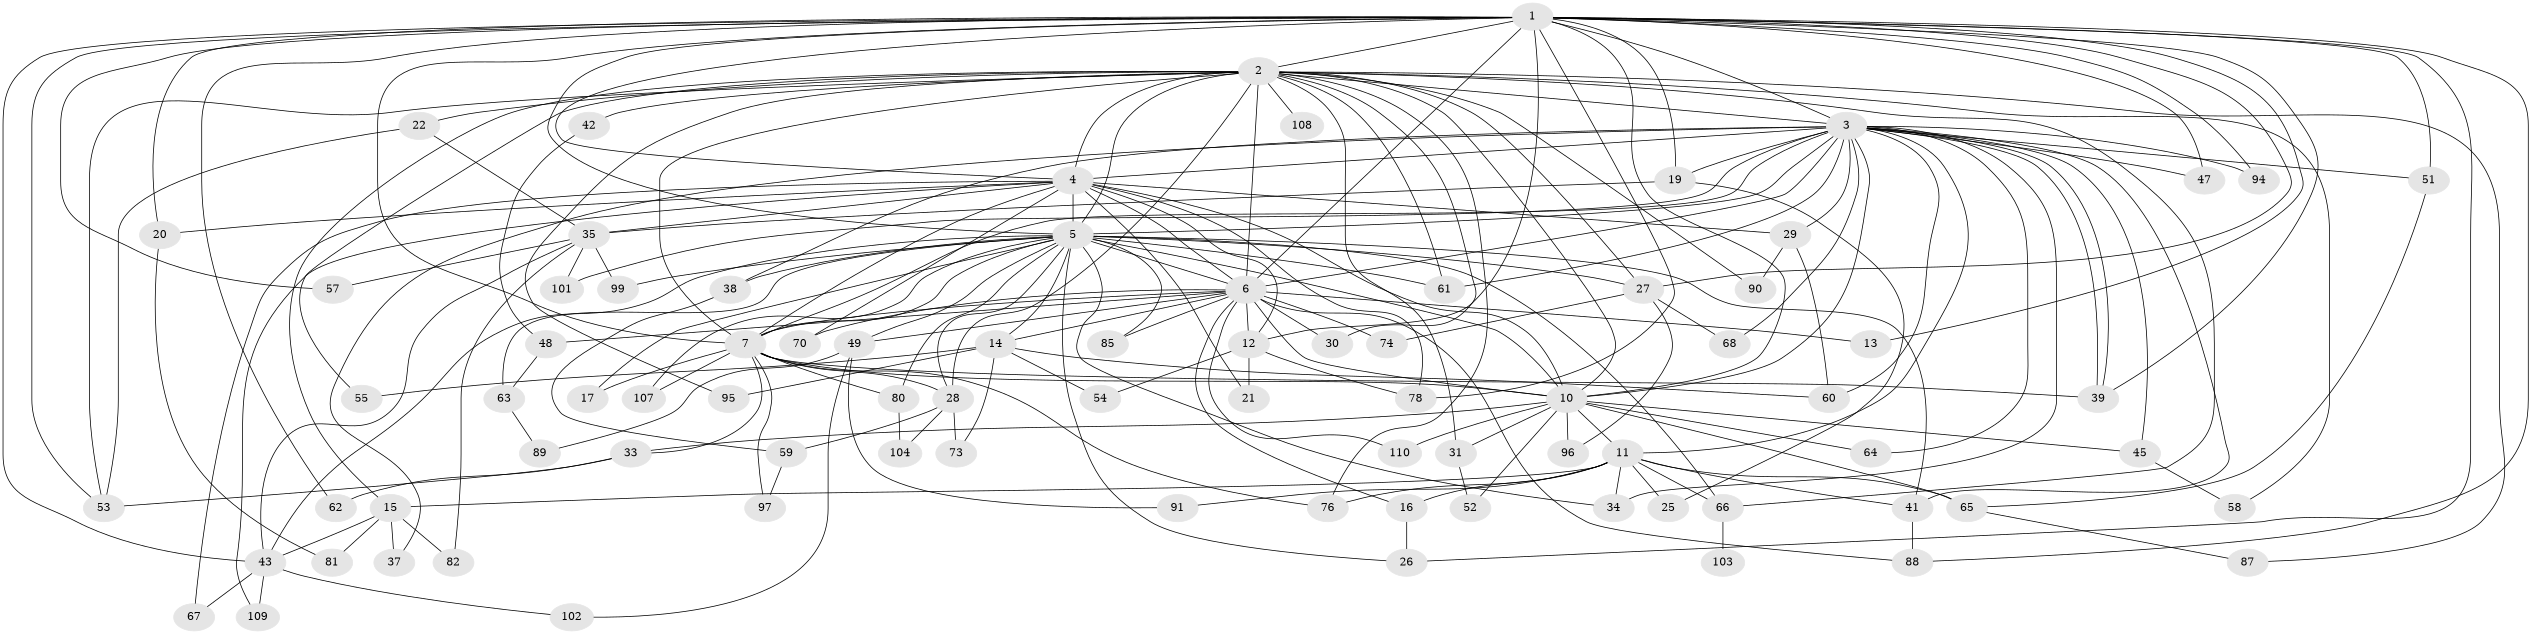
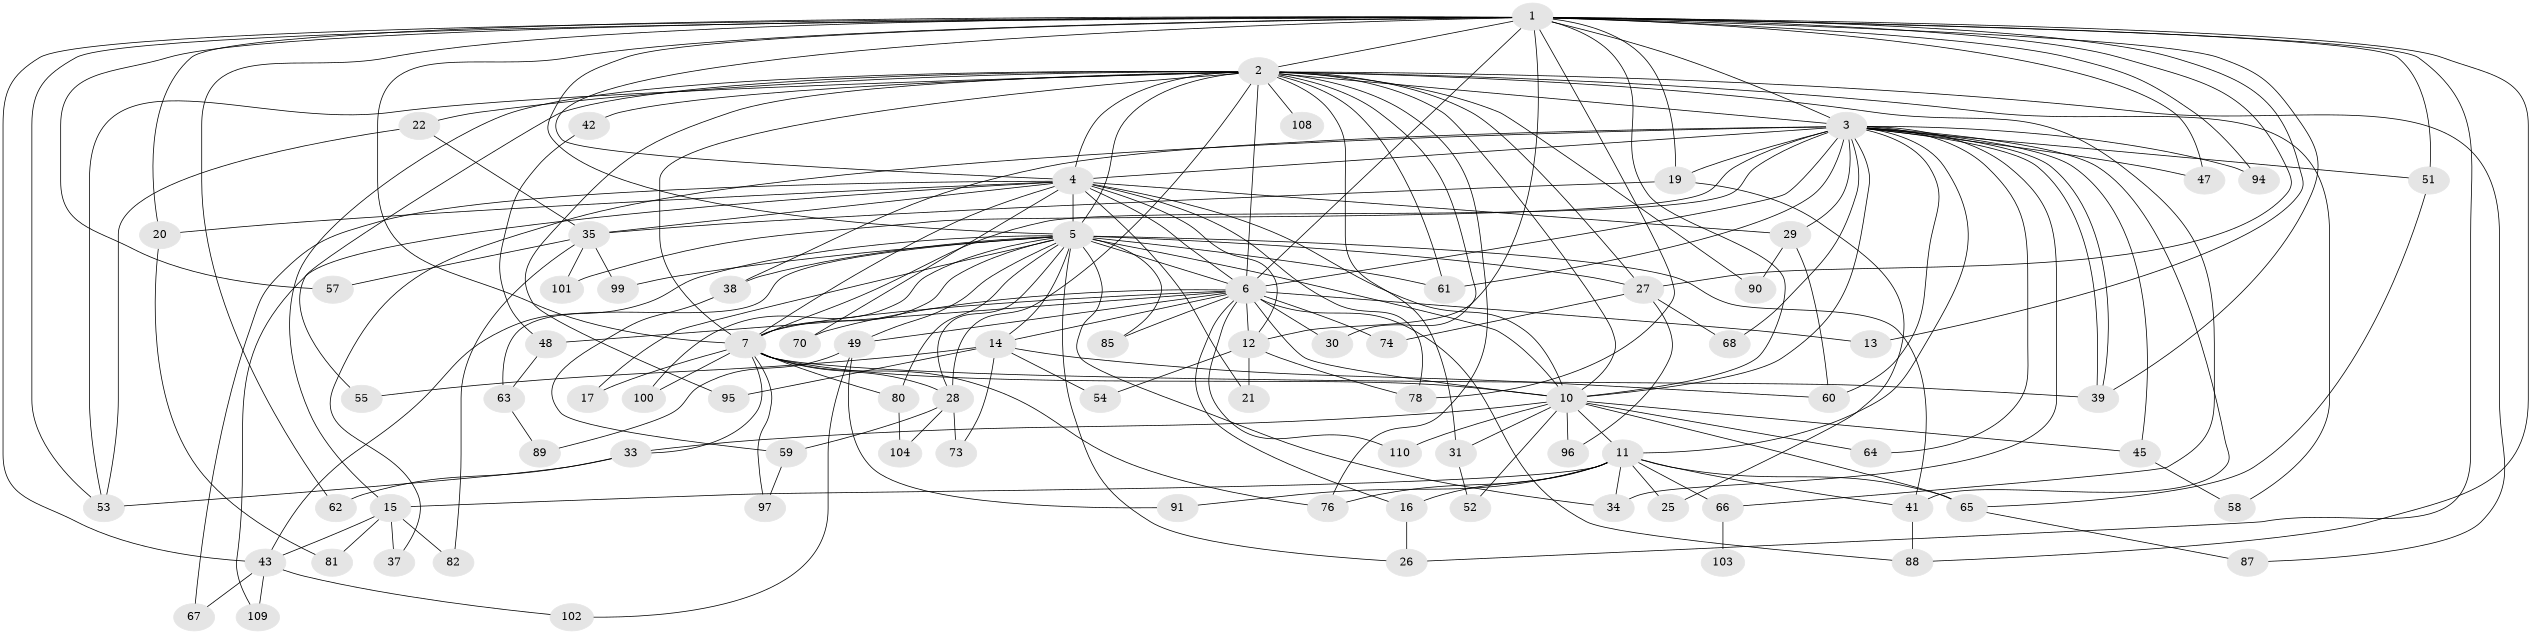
(1493, 219) -> none
(1448, 268) -> none
(405, 386) -> none
(644, 399) -> (644, 399)
